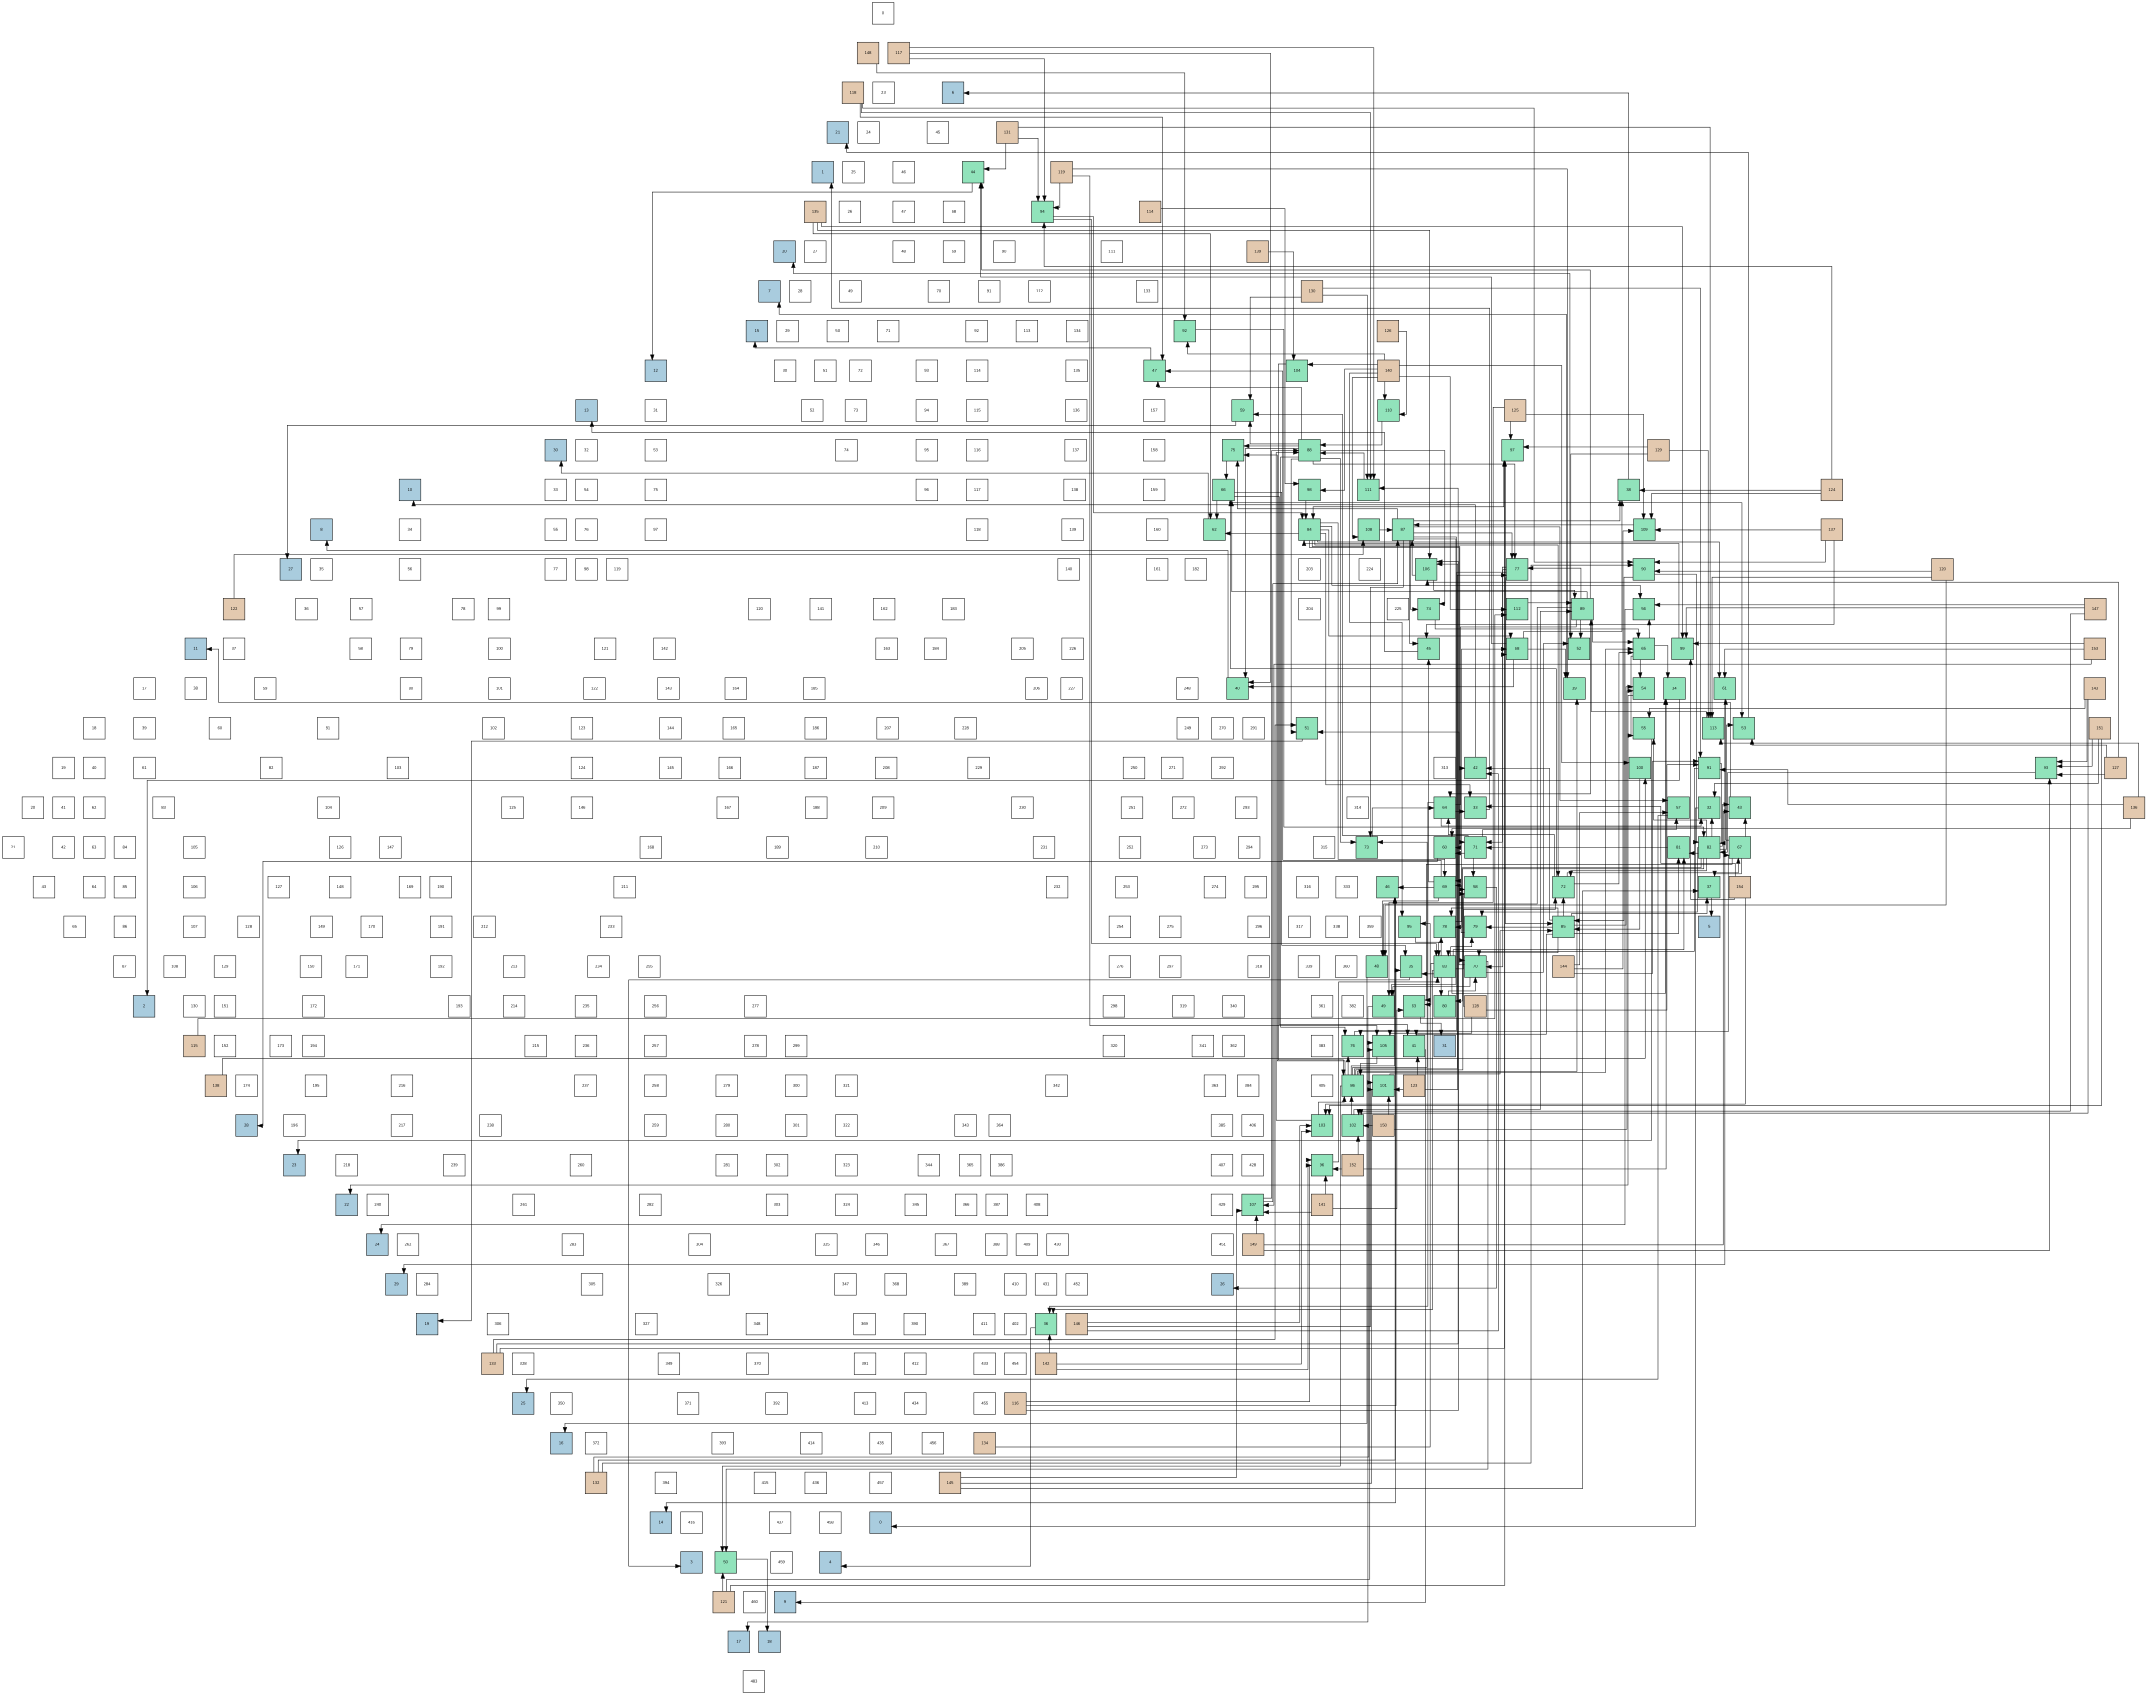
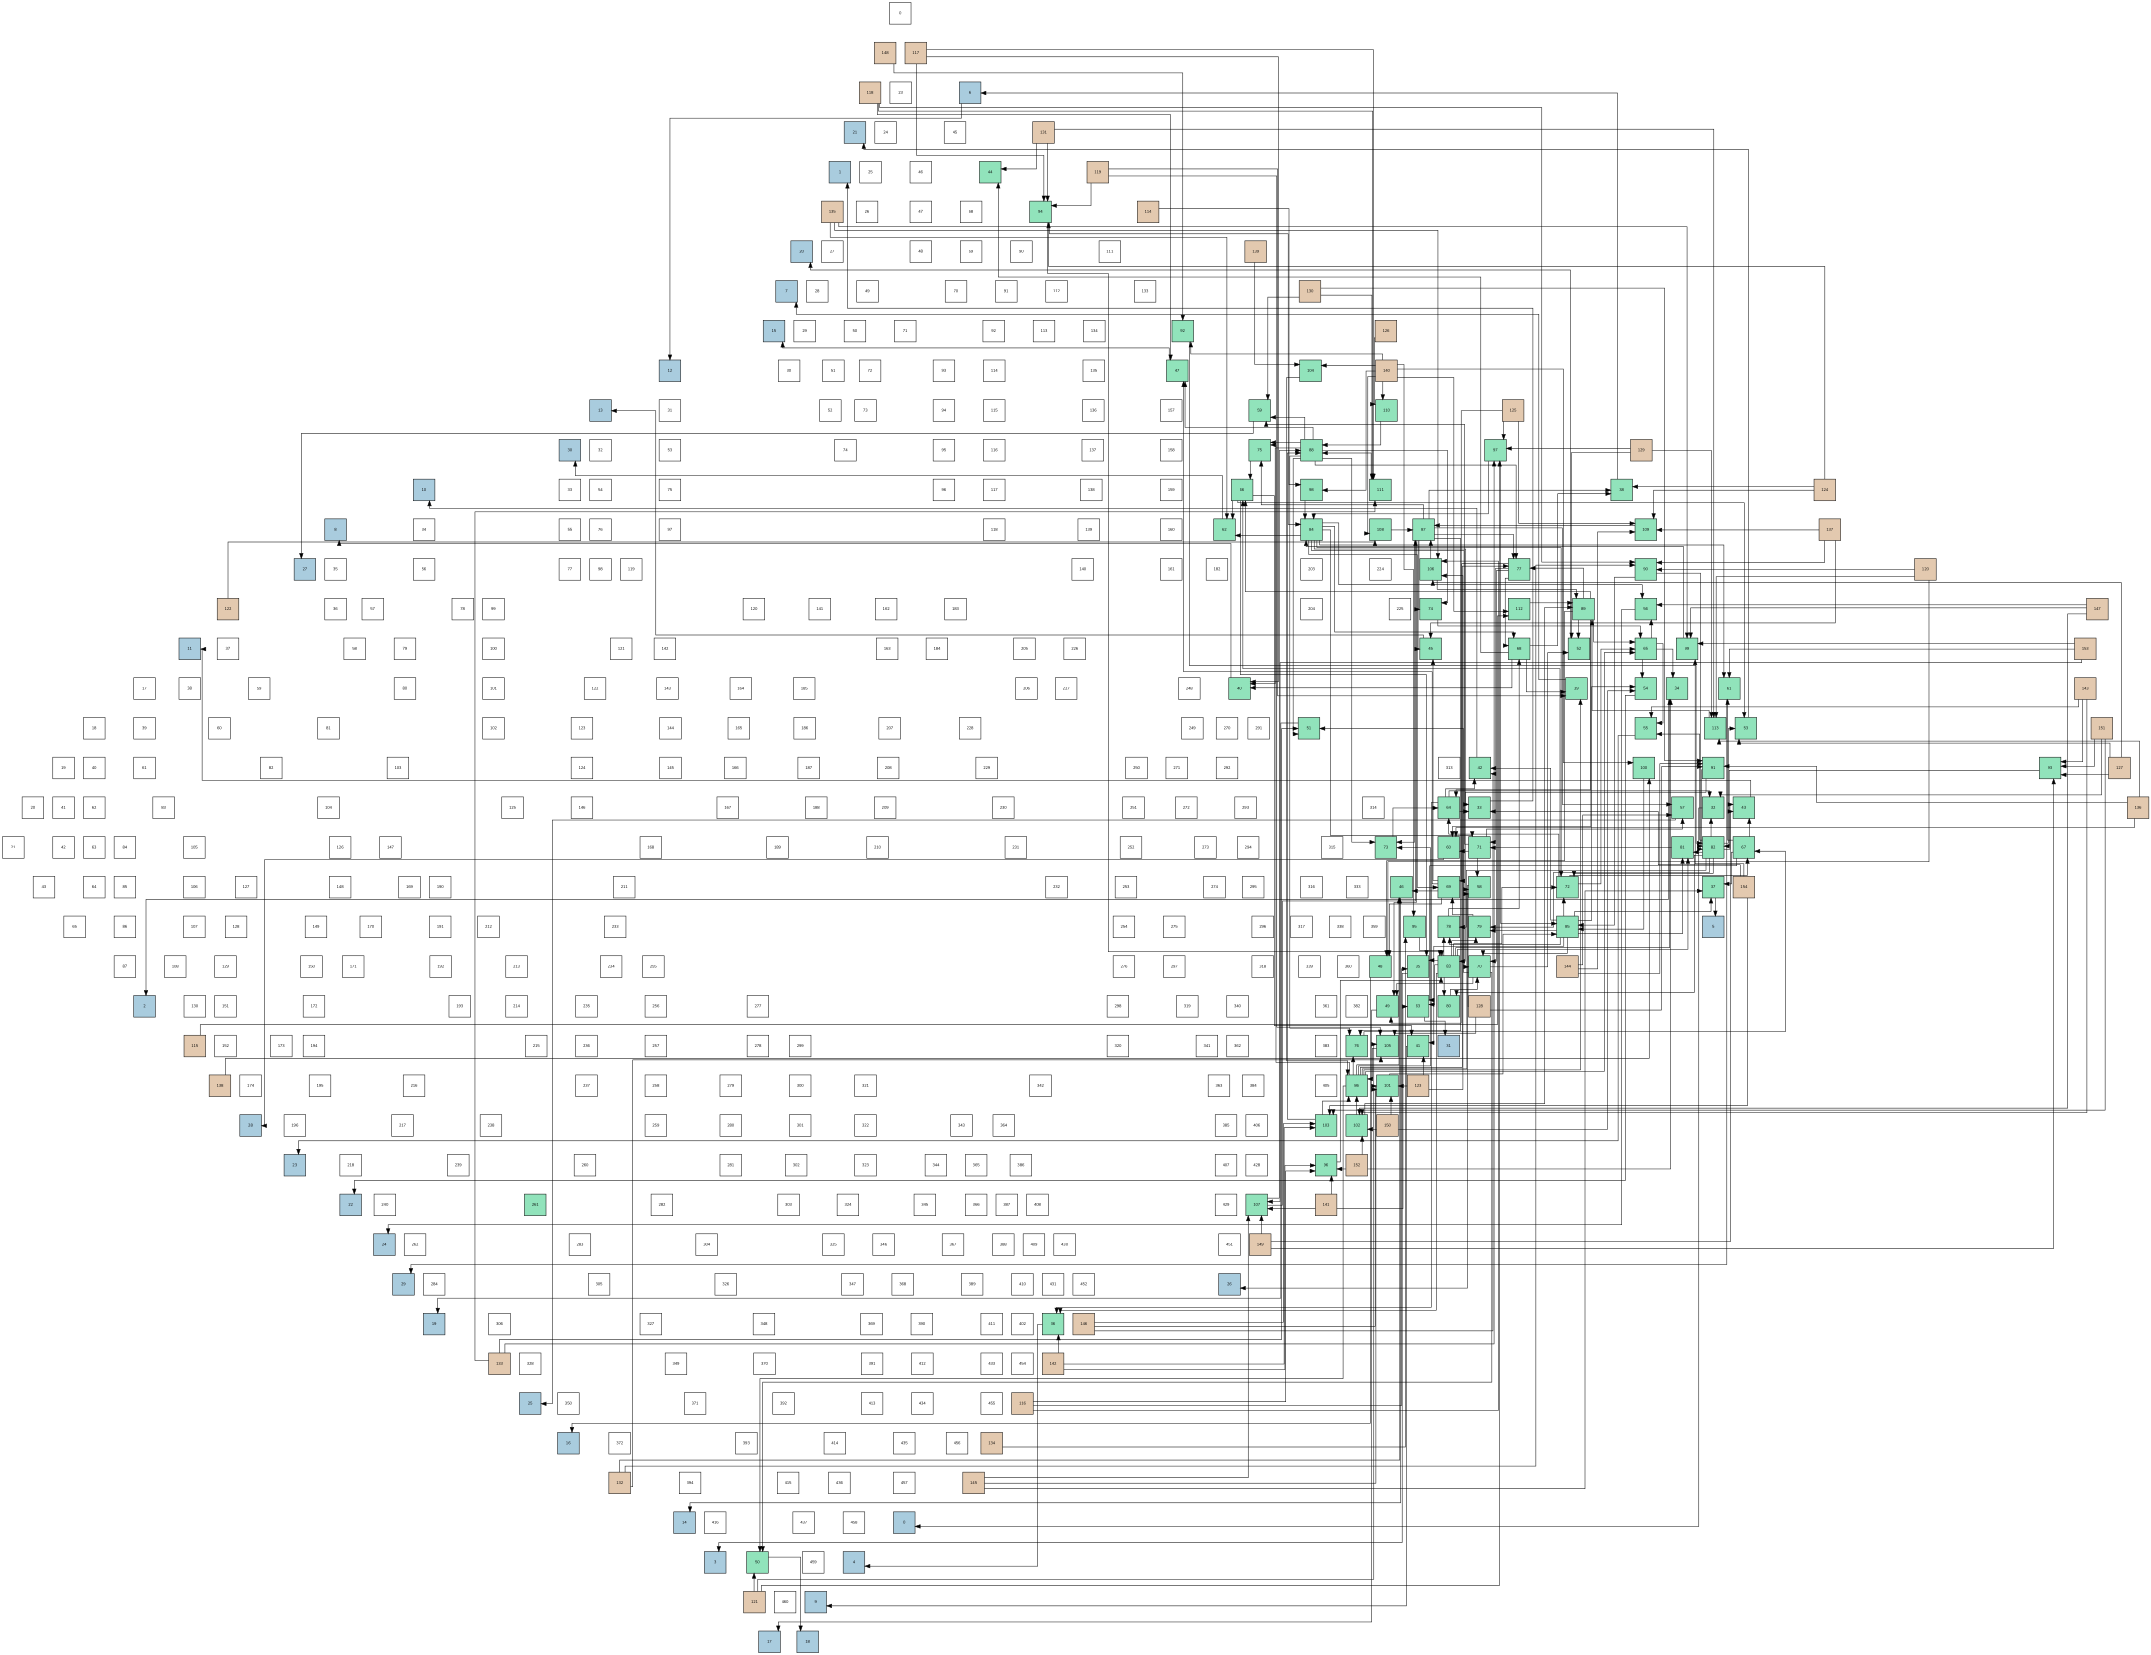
(735, 192) -> (705, 118)
(1409, 270) -> none
(524, 1205) -> (535, 1205)
(754, 1682) -> none
